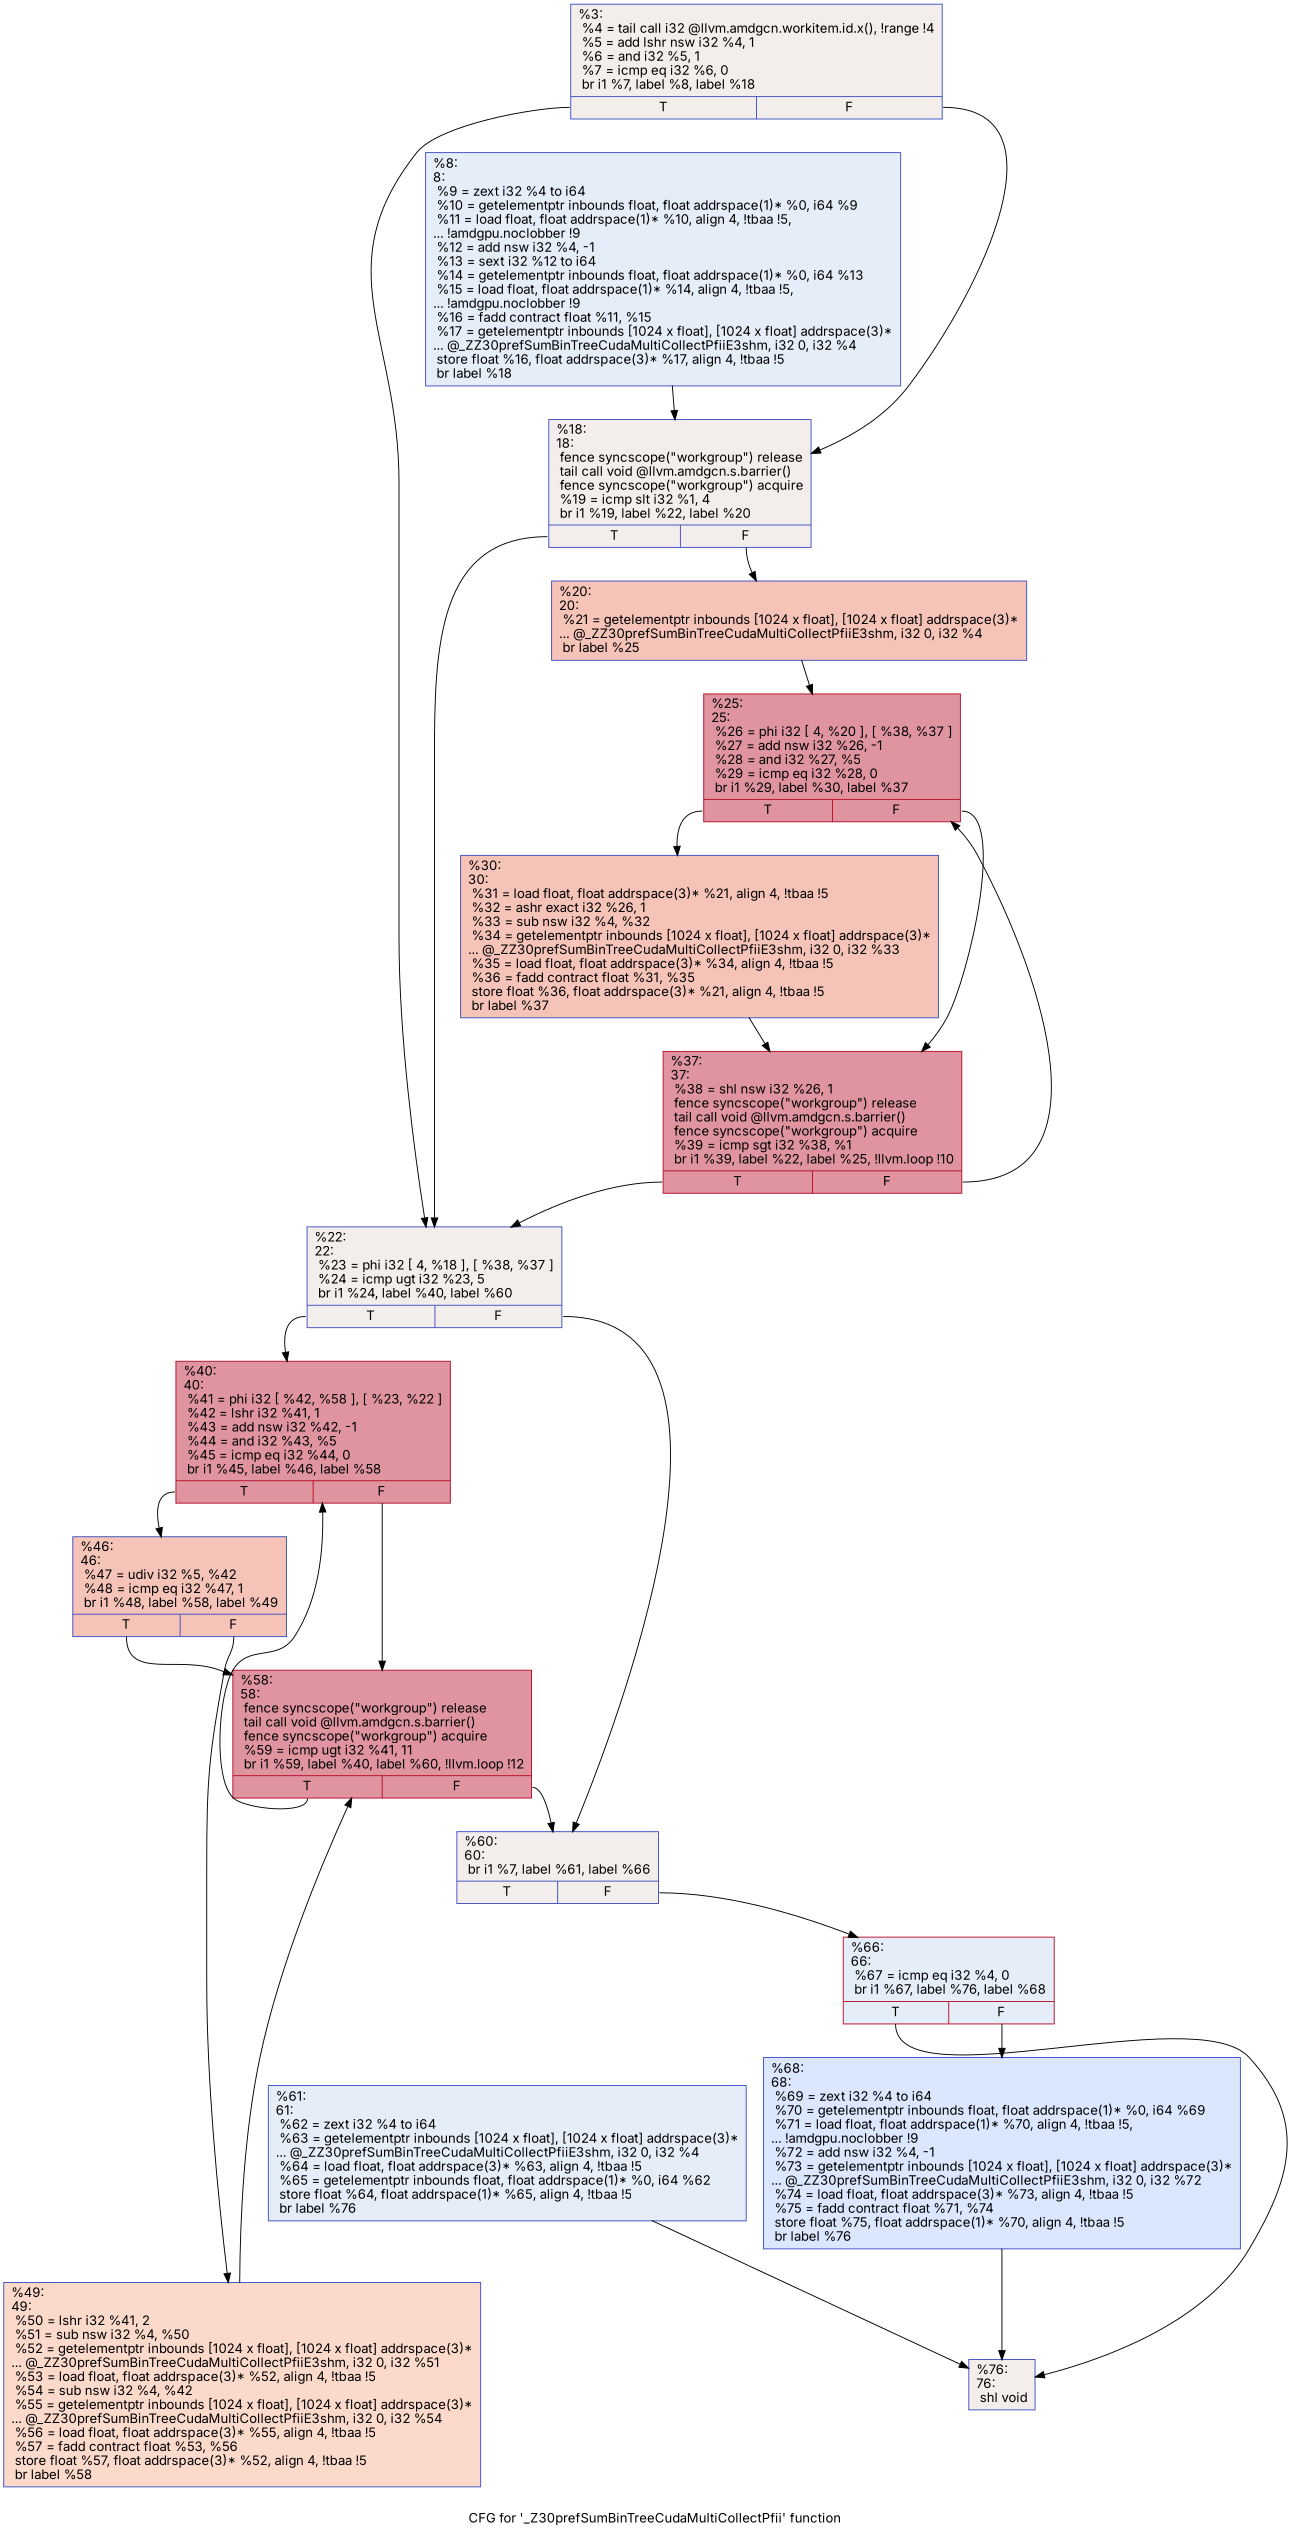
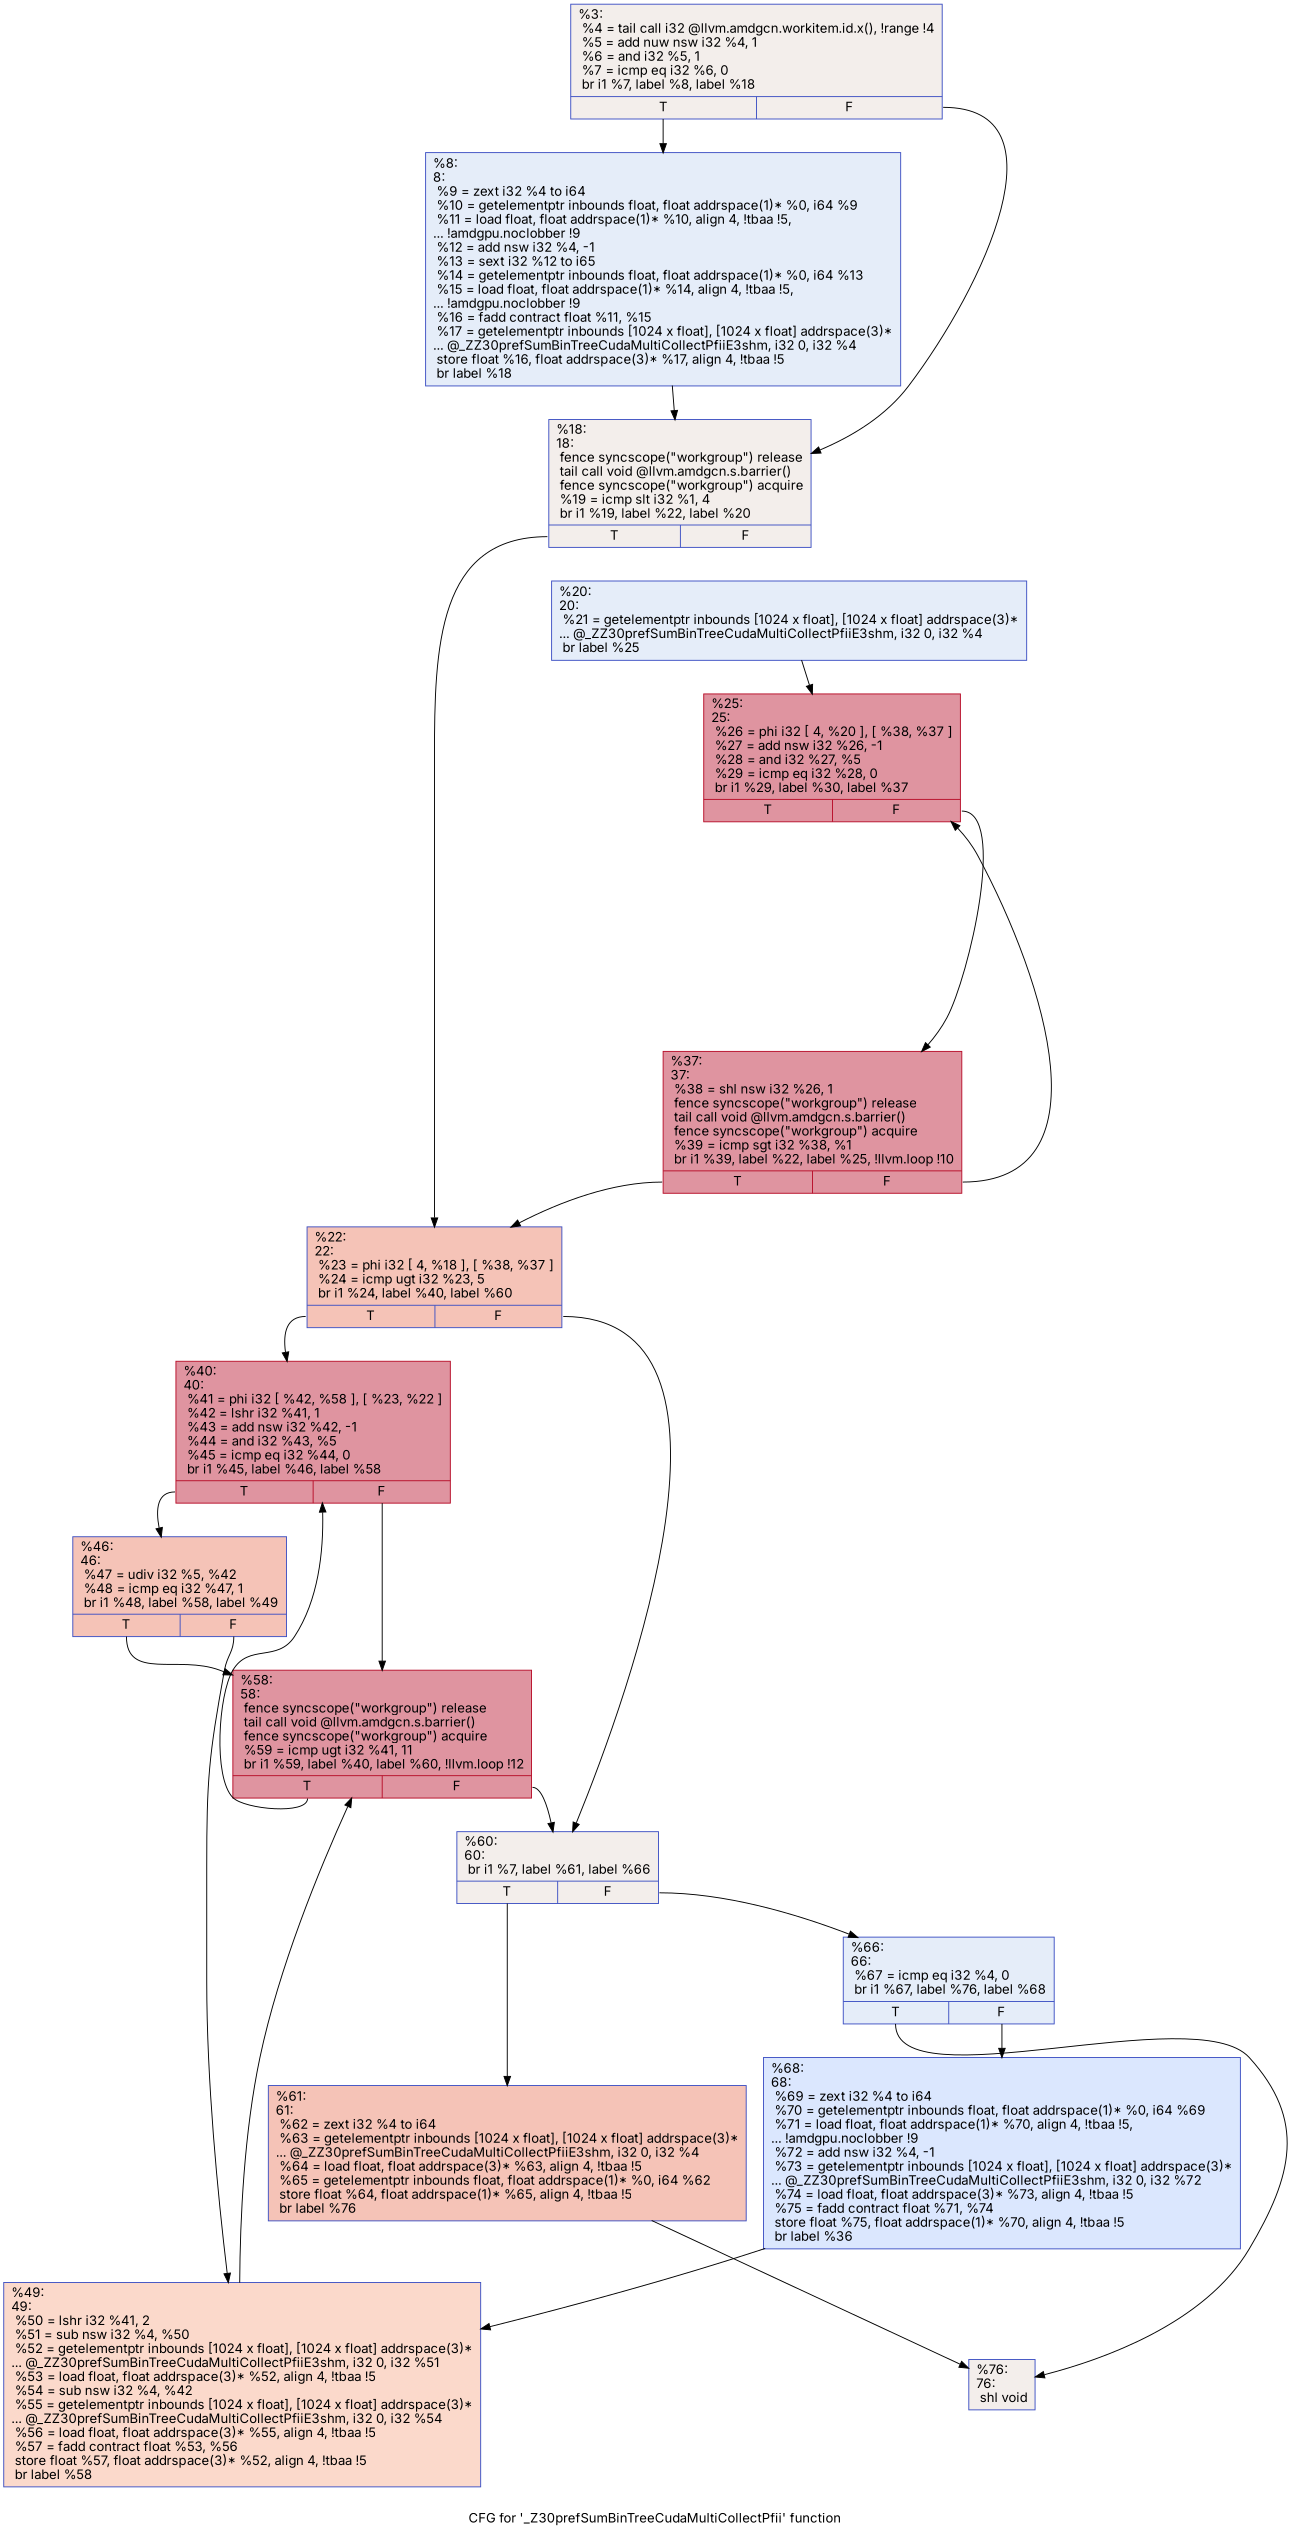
(667, 43) -> (668, 43)
(515, 262) -> (515, 262)
(748, 560) -> none
(399, 598) -> (663, 131)
(789, 621) -> (789, 621)
(700, 937) -> none
(434, 1277) -> (434, 1277)
(949, 1981) -> (949, 1981)
none -> (507, 1990)
(507, 2153) -> (507, 2153)
(812, 2237) -> (812, 2237)
(1002, 2299) -> (628, 2290)
